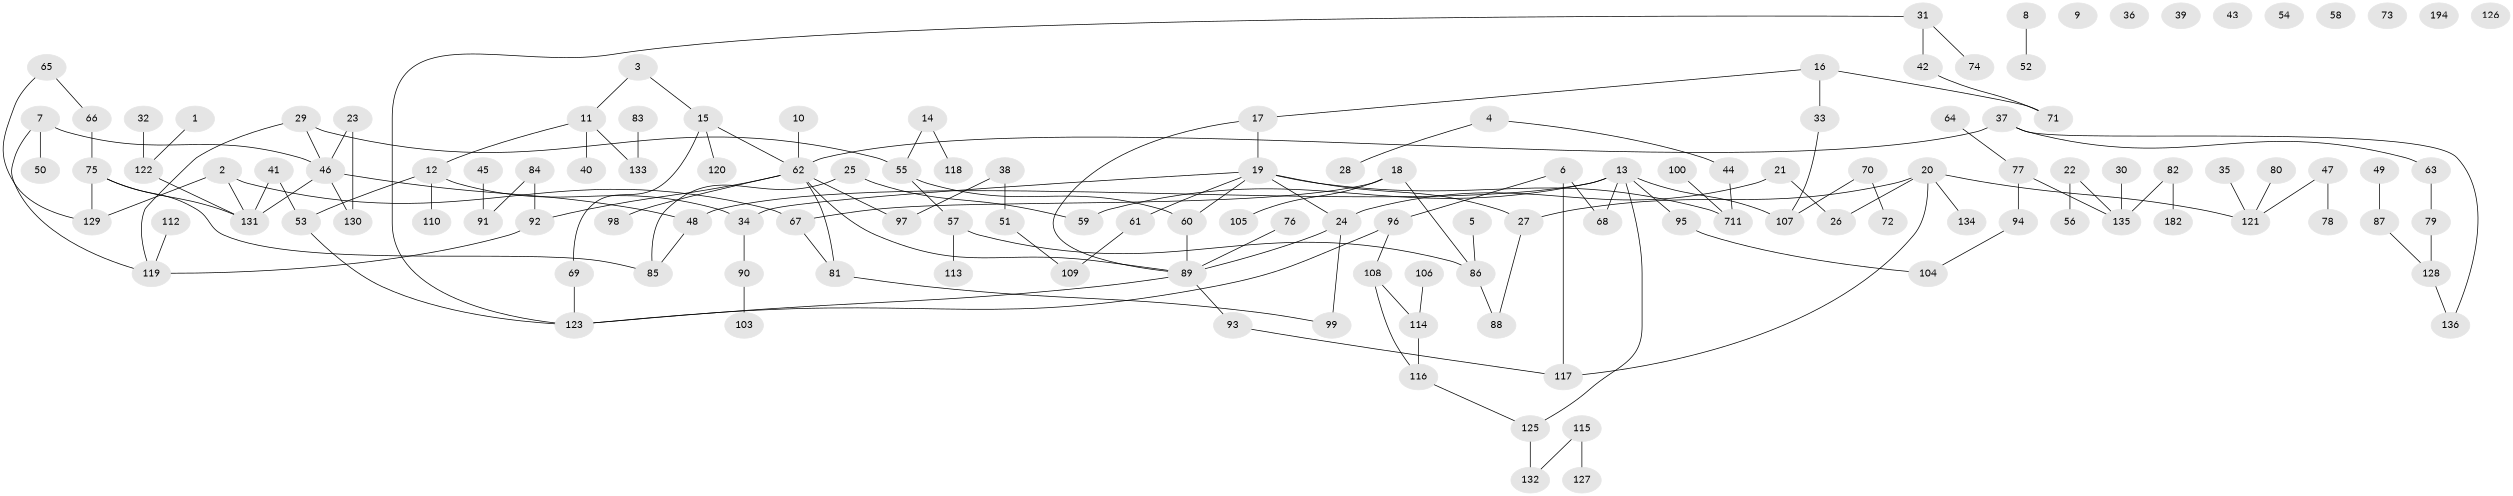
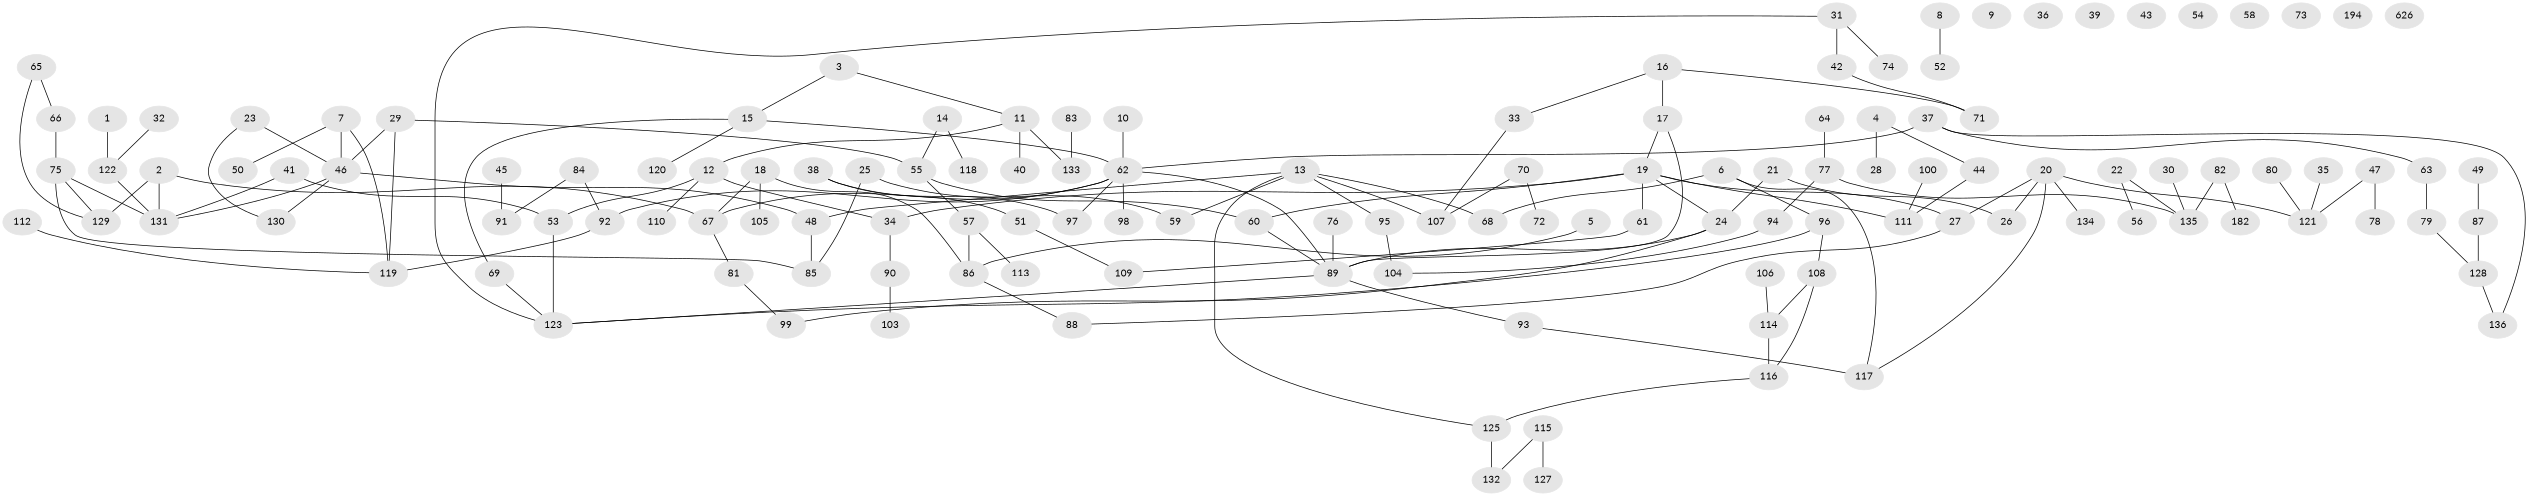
(2491, 16) -> (2404, 16)
(826, 222) -> (916, 196)
(1733, 222) -> (1903, 222)
